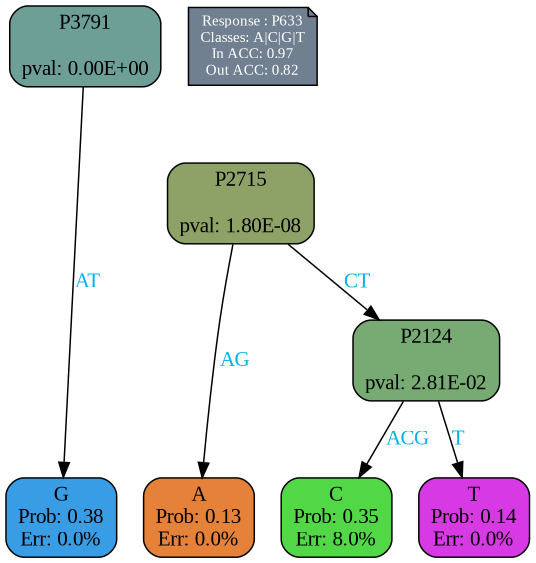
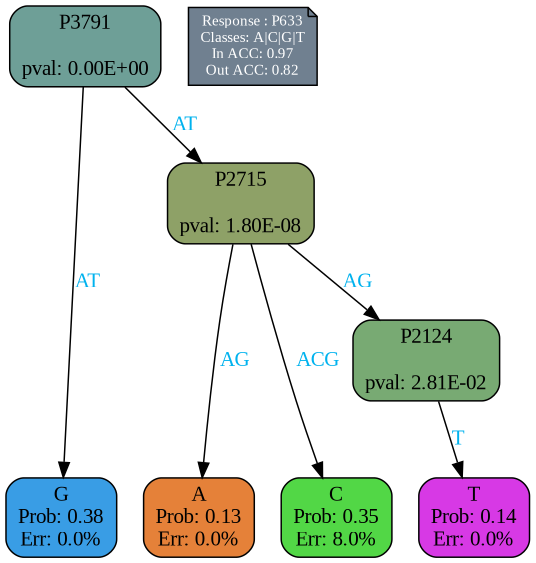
none -> (158, 120)
(358, 282) -> (358, 282)
(385, 433) -> (282, 355)
